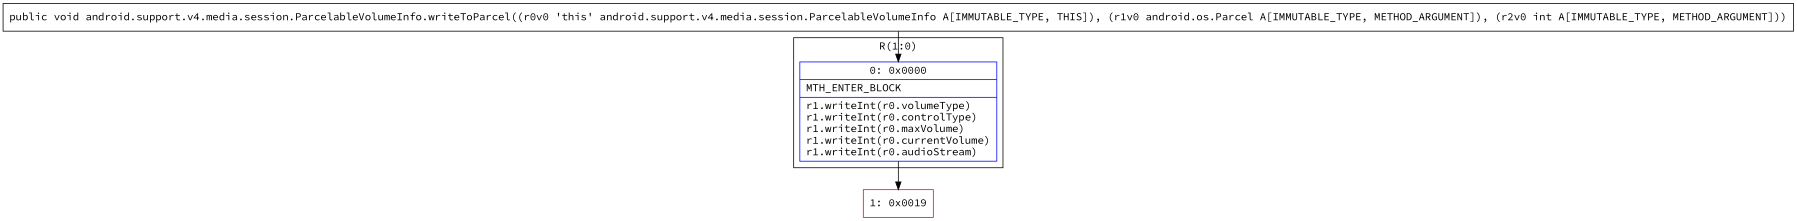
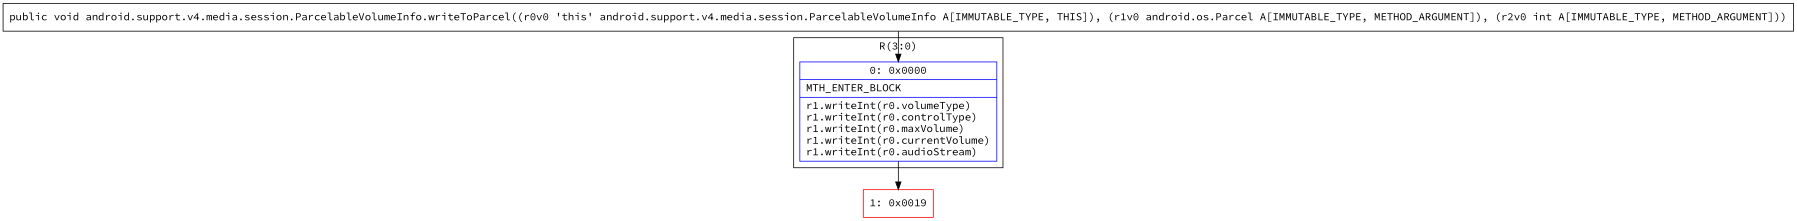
(898, 47) -> (898, 47)
